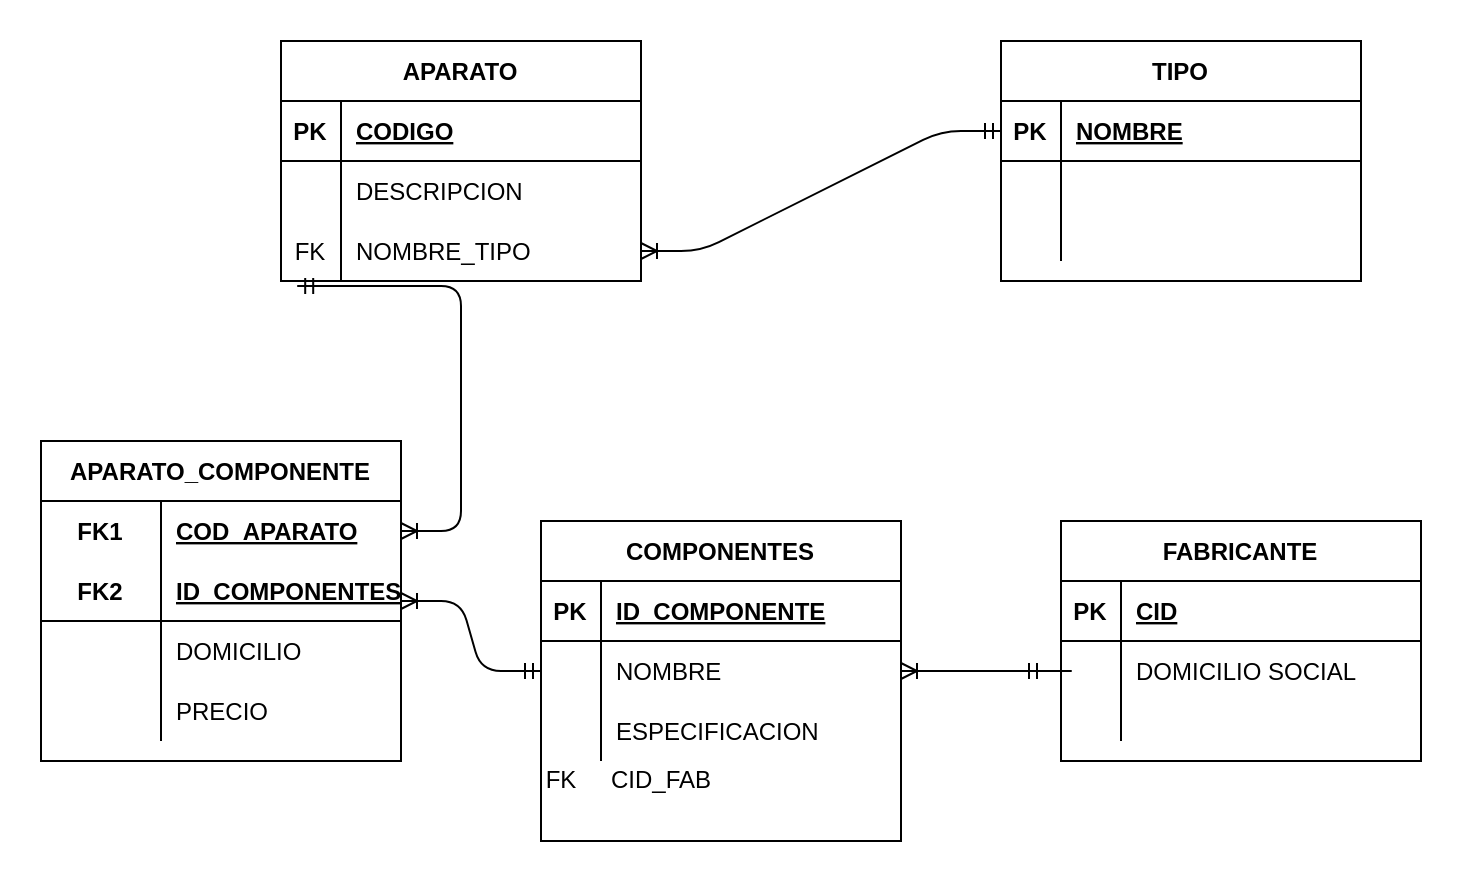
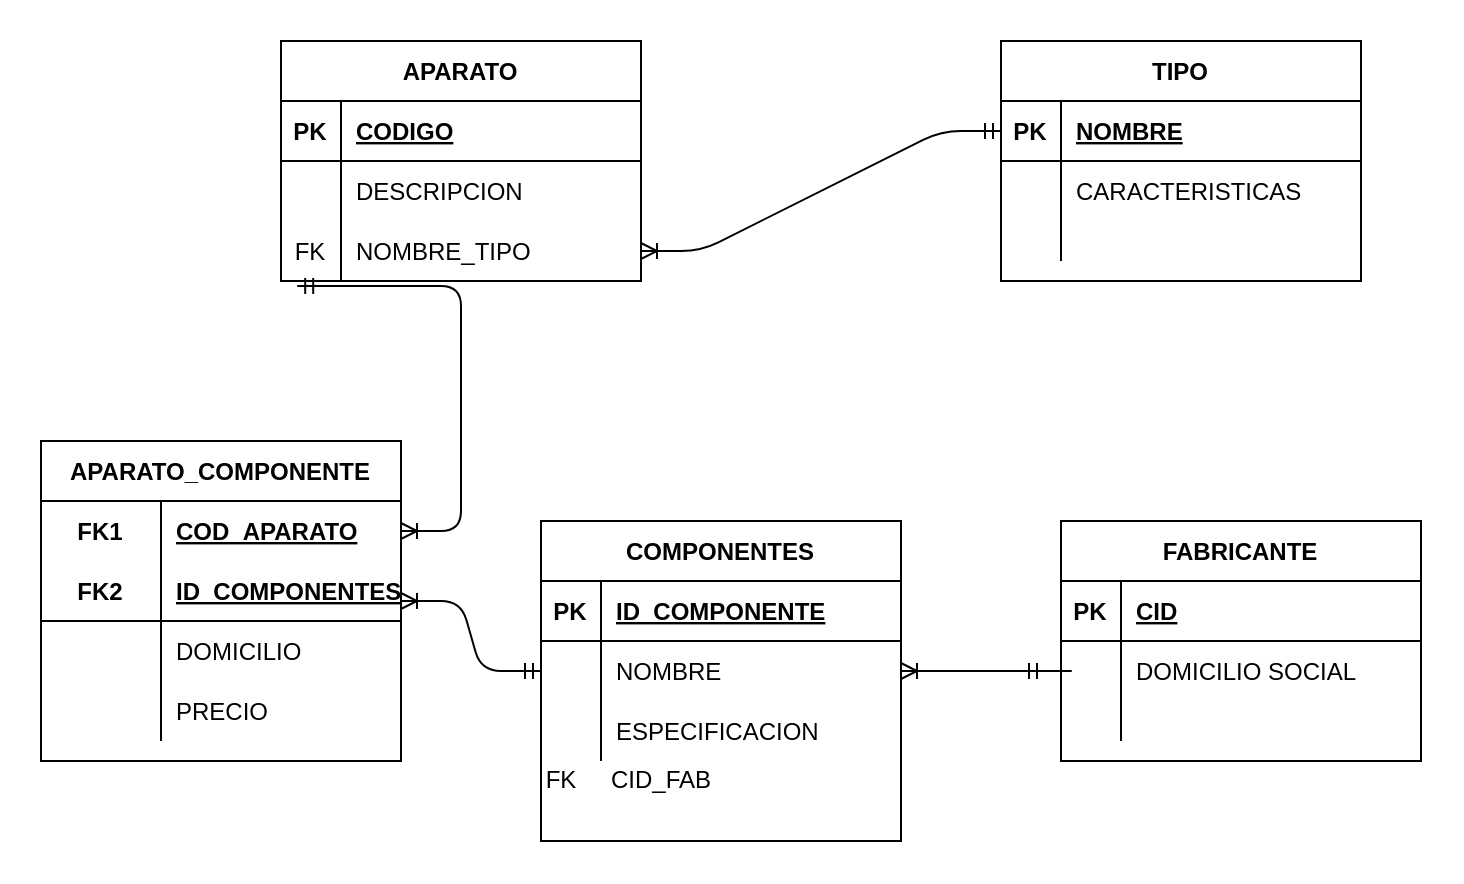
none -> (1211, 191)
